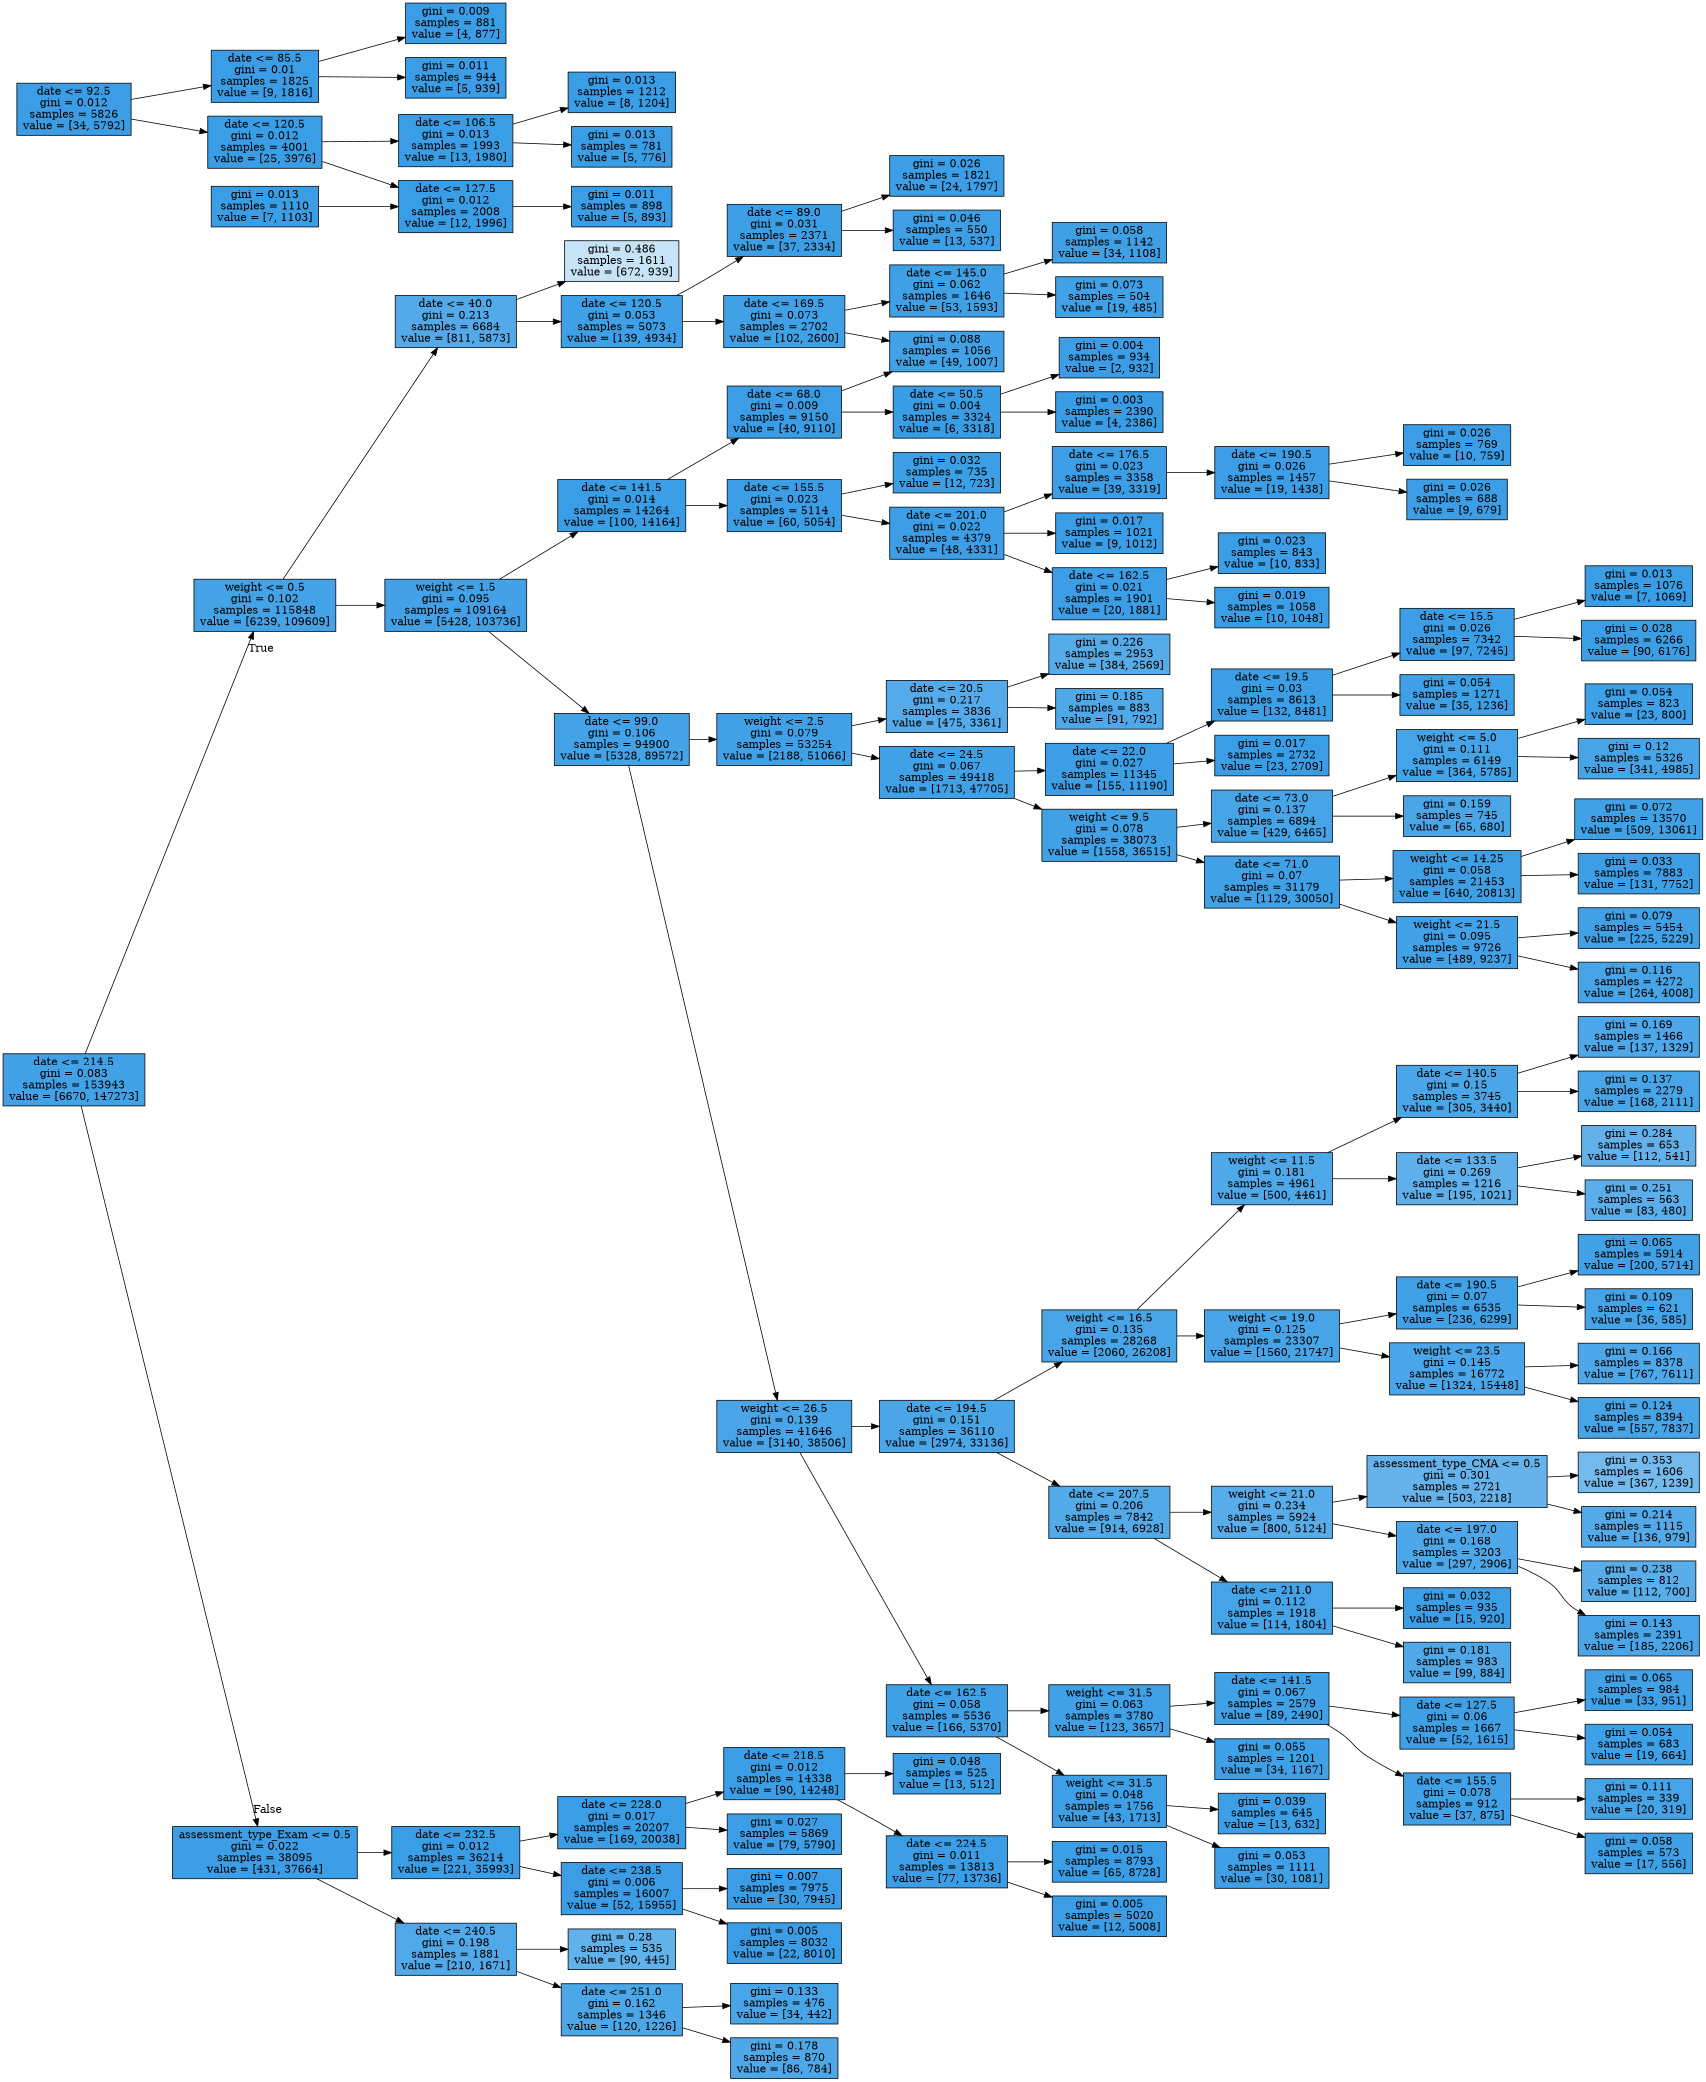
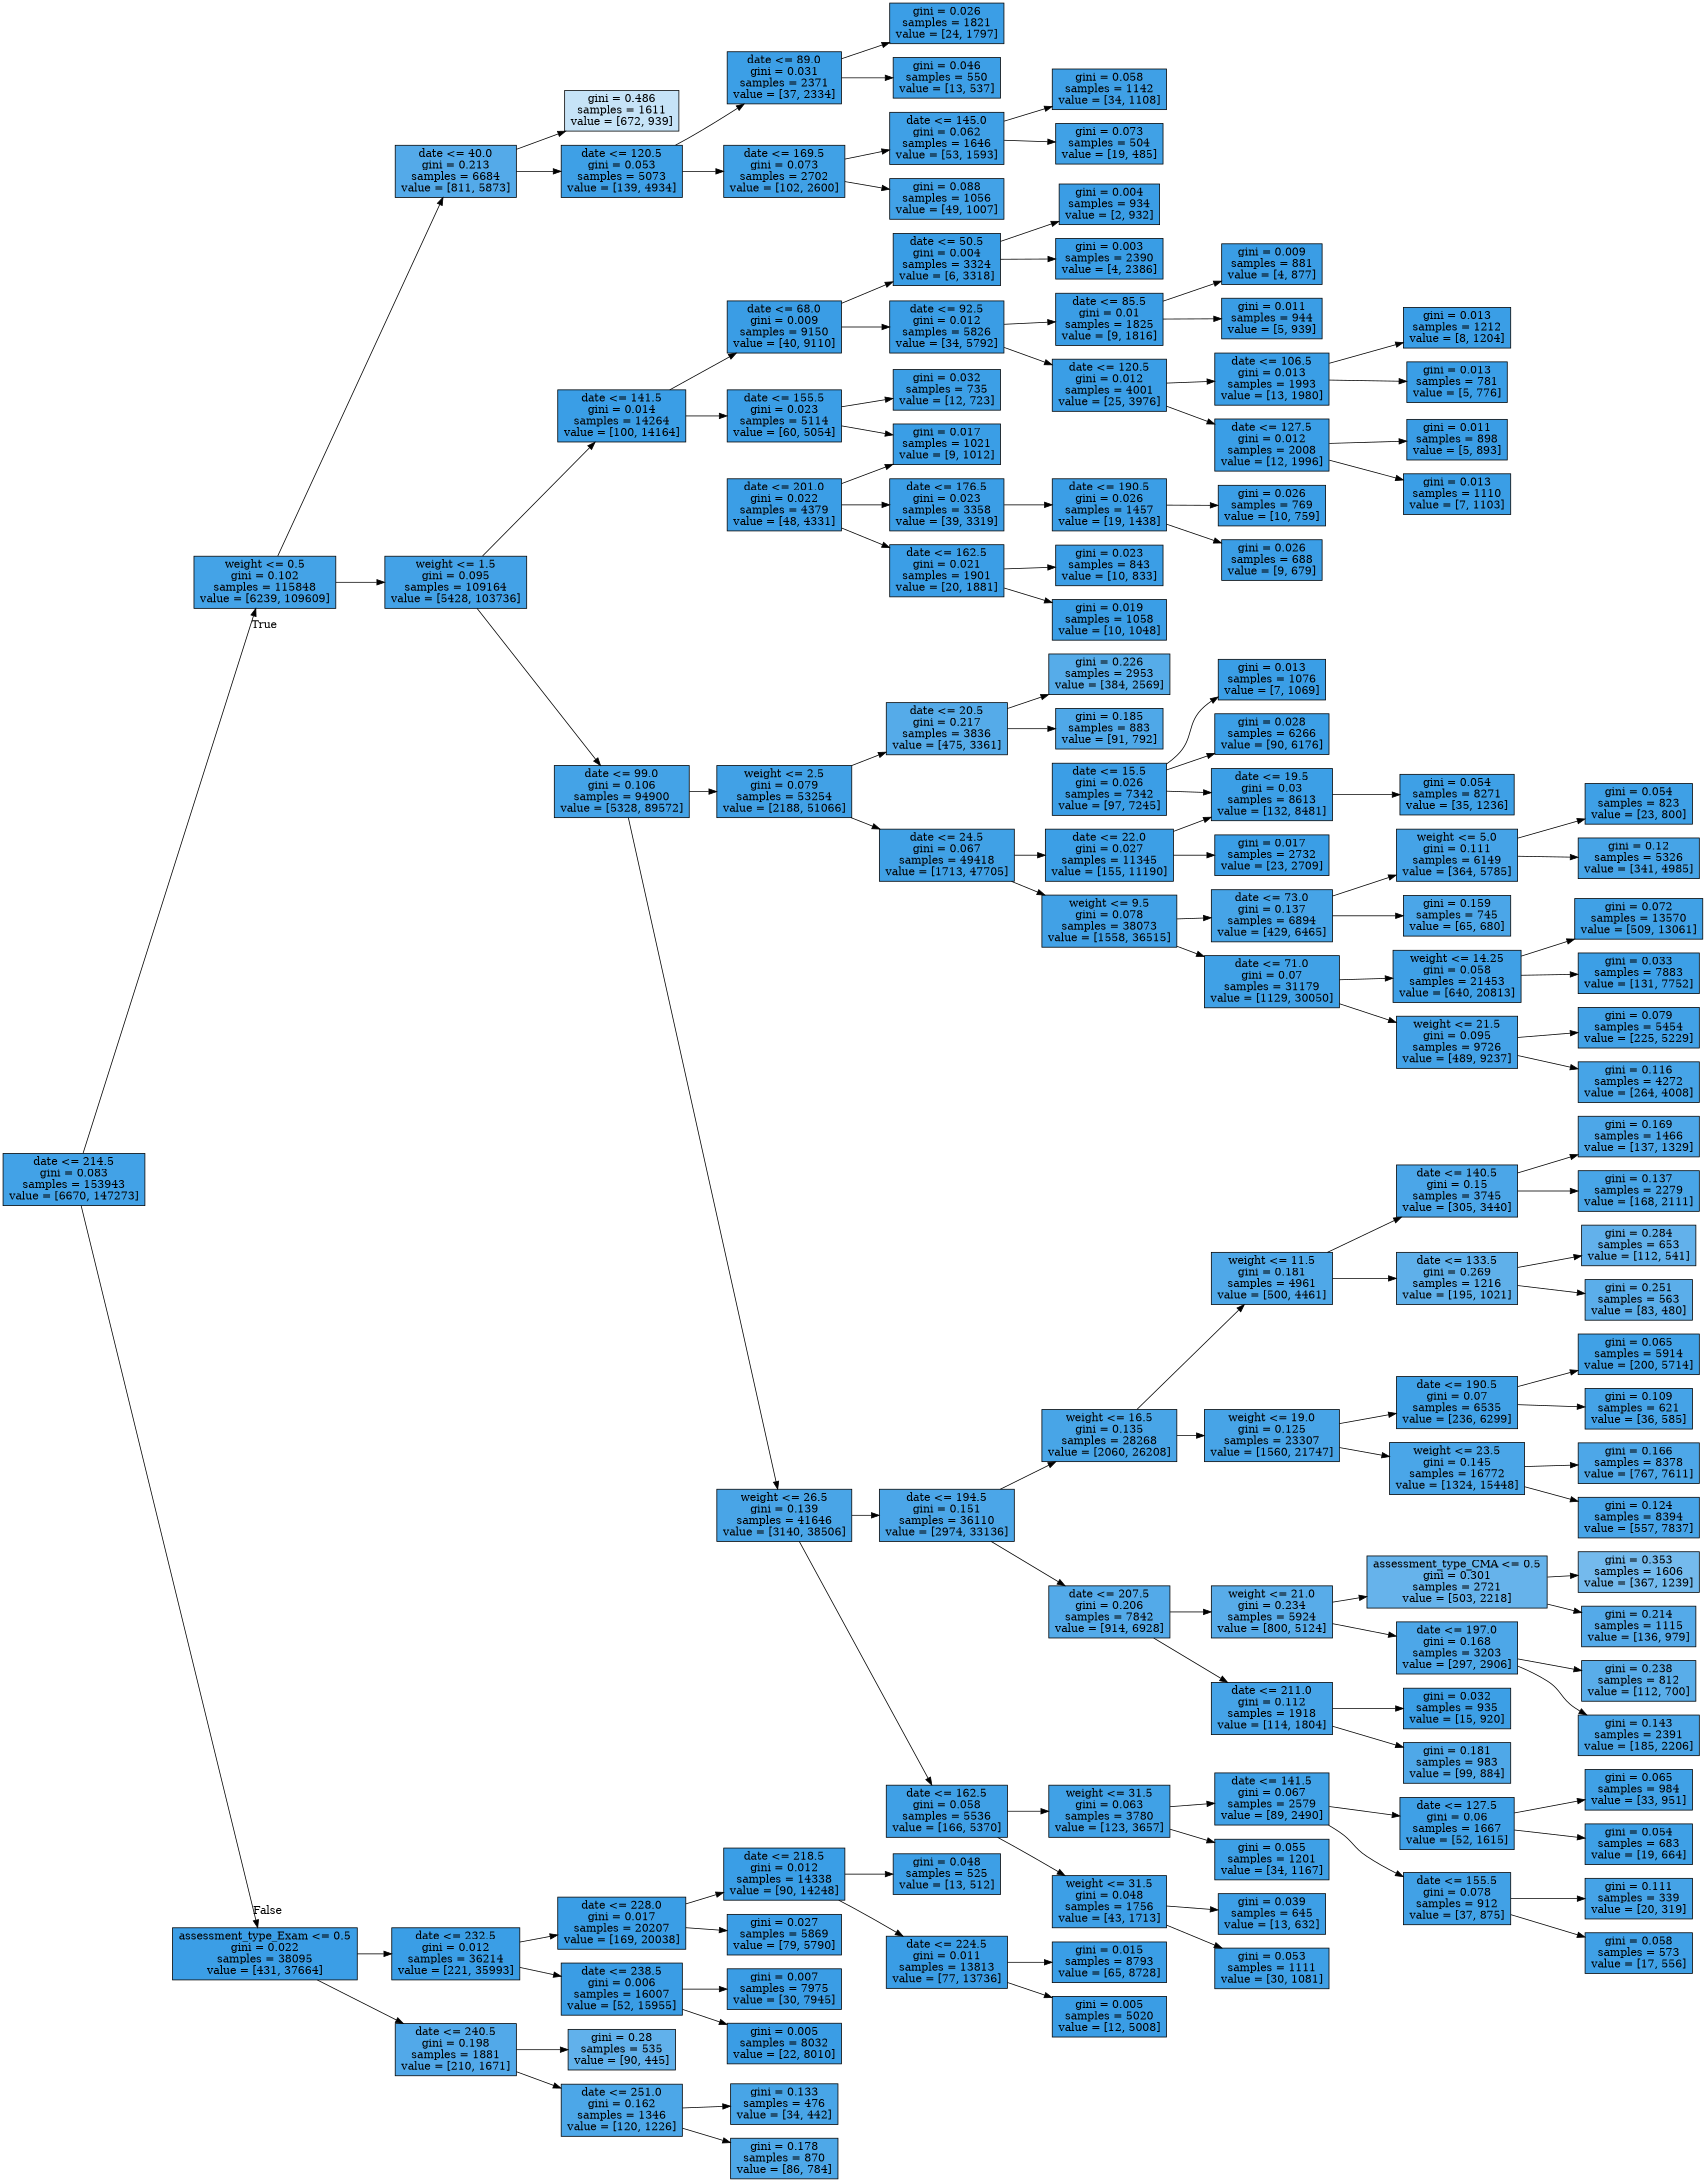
(355, 207) -> (1363, 469)
(863, 383) -> (862, 327)
(862, 519) -> (863, 430)
(1363, 665) -> (1185, 792)
(1457, 695) -> (1457, 795)
